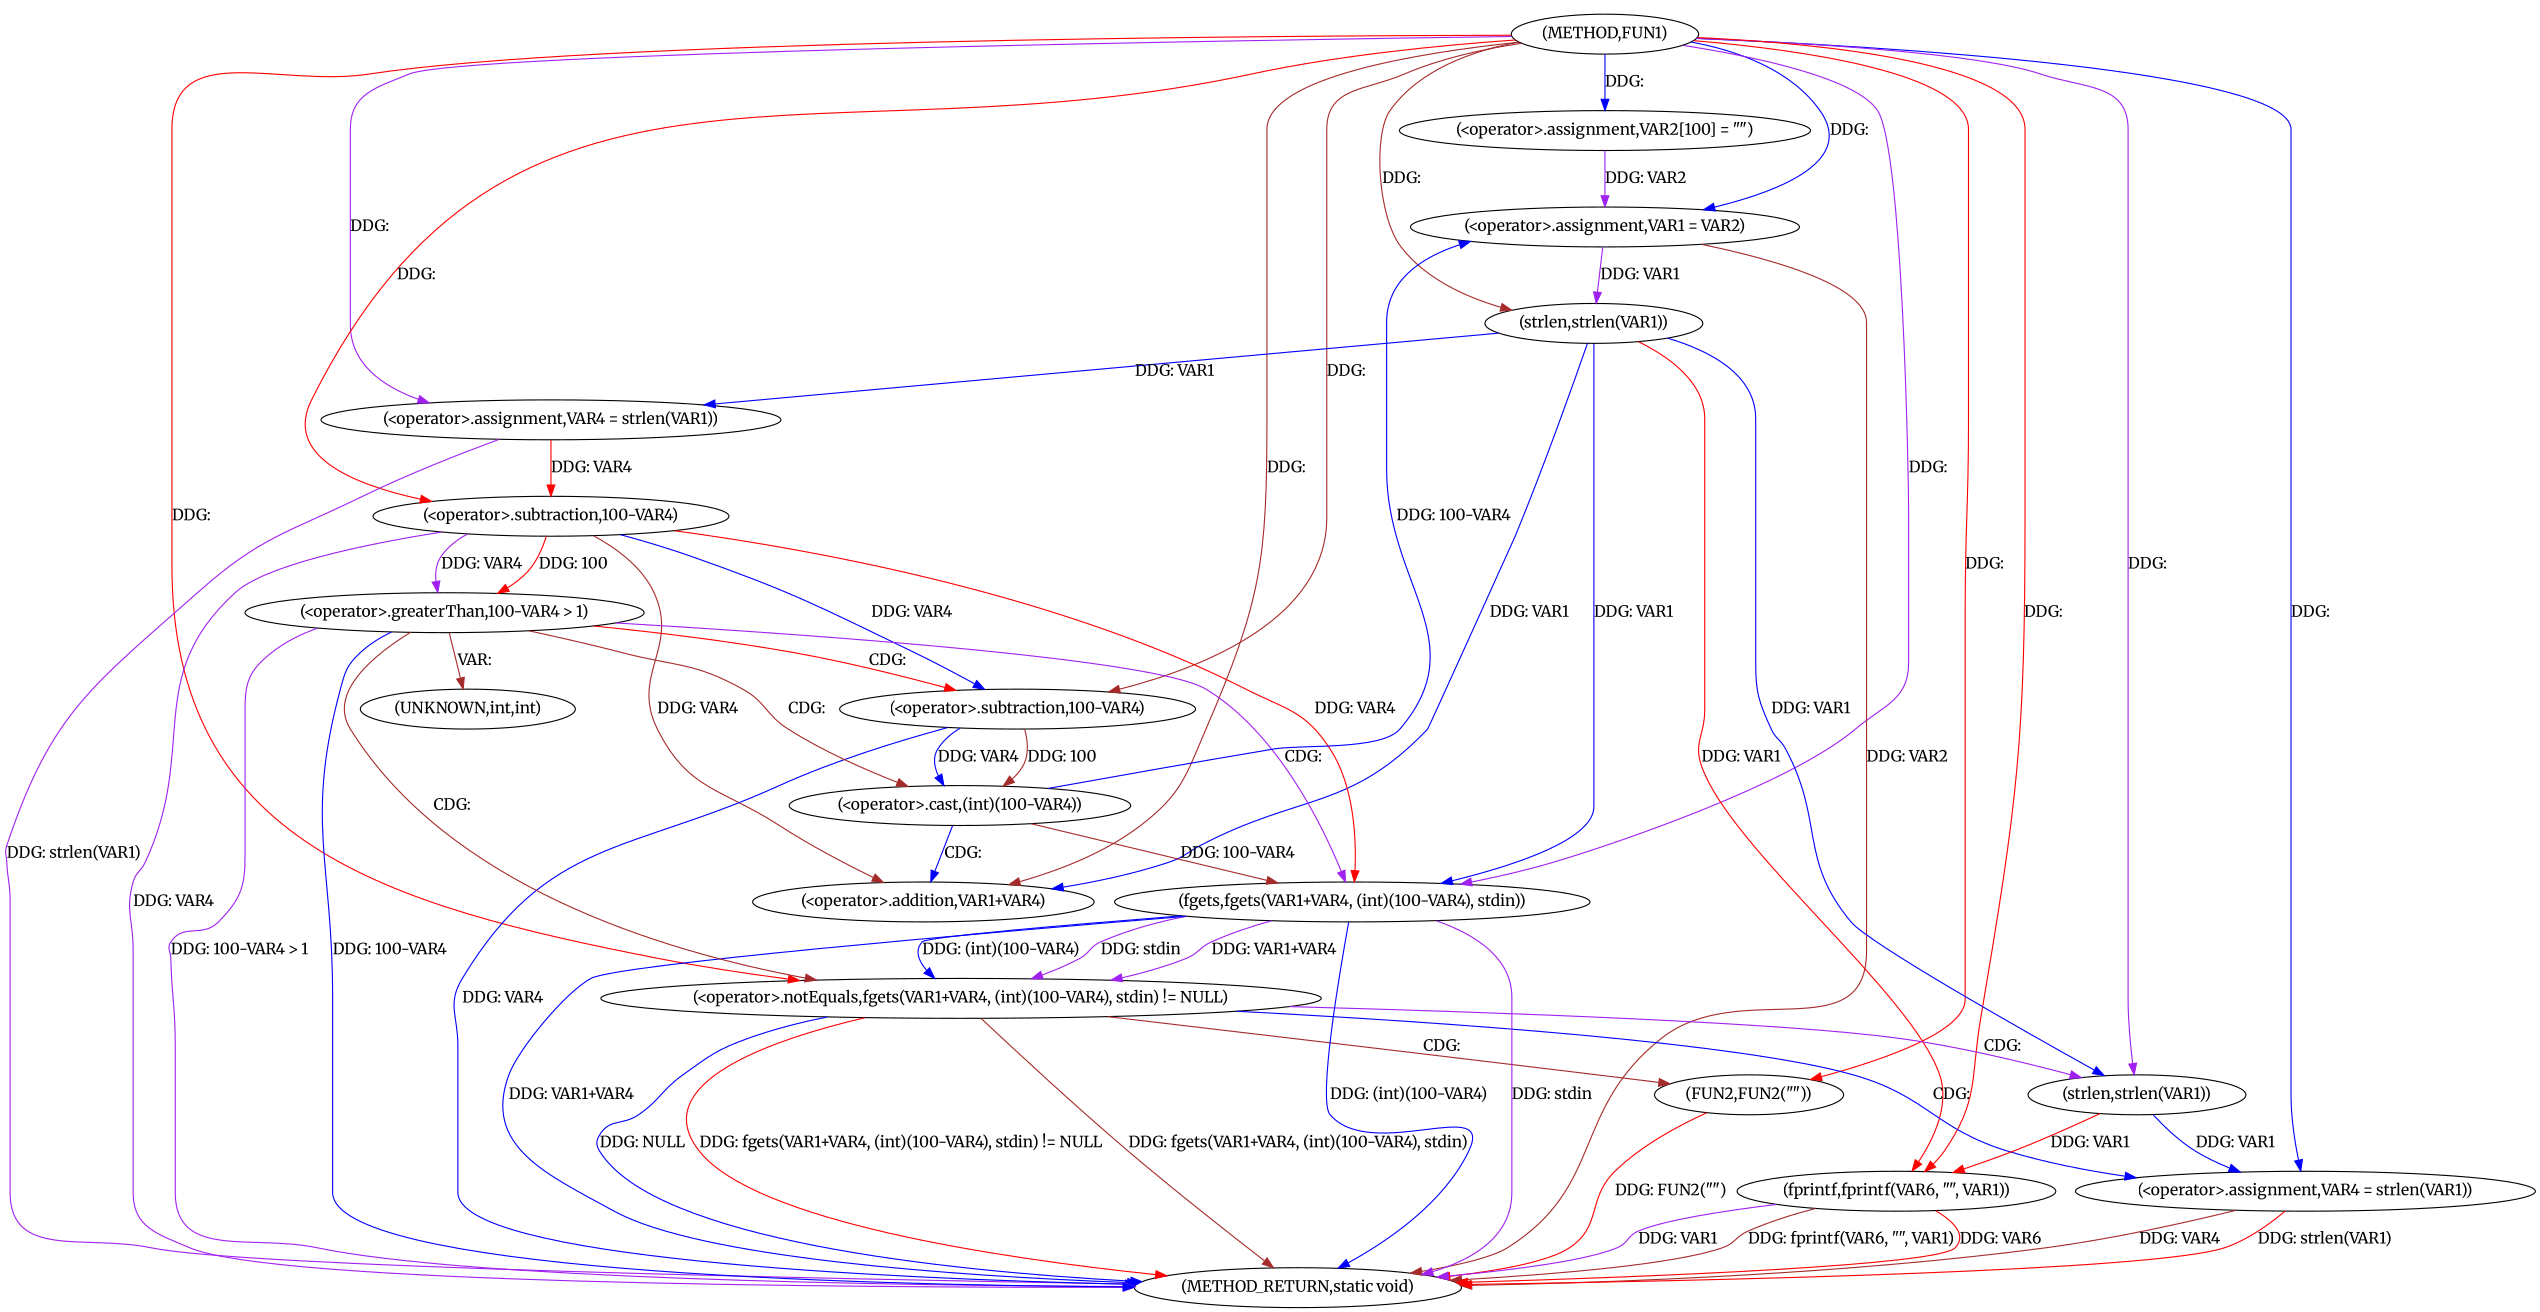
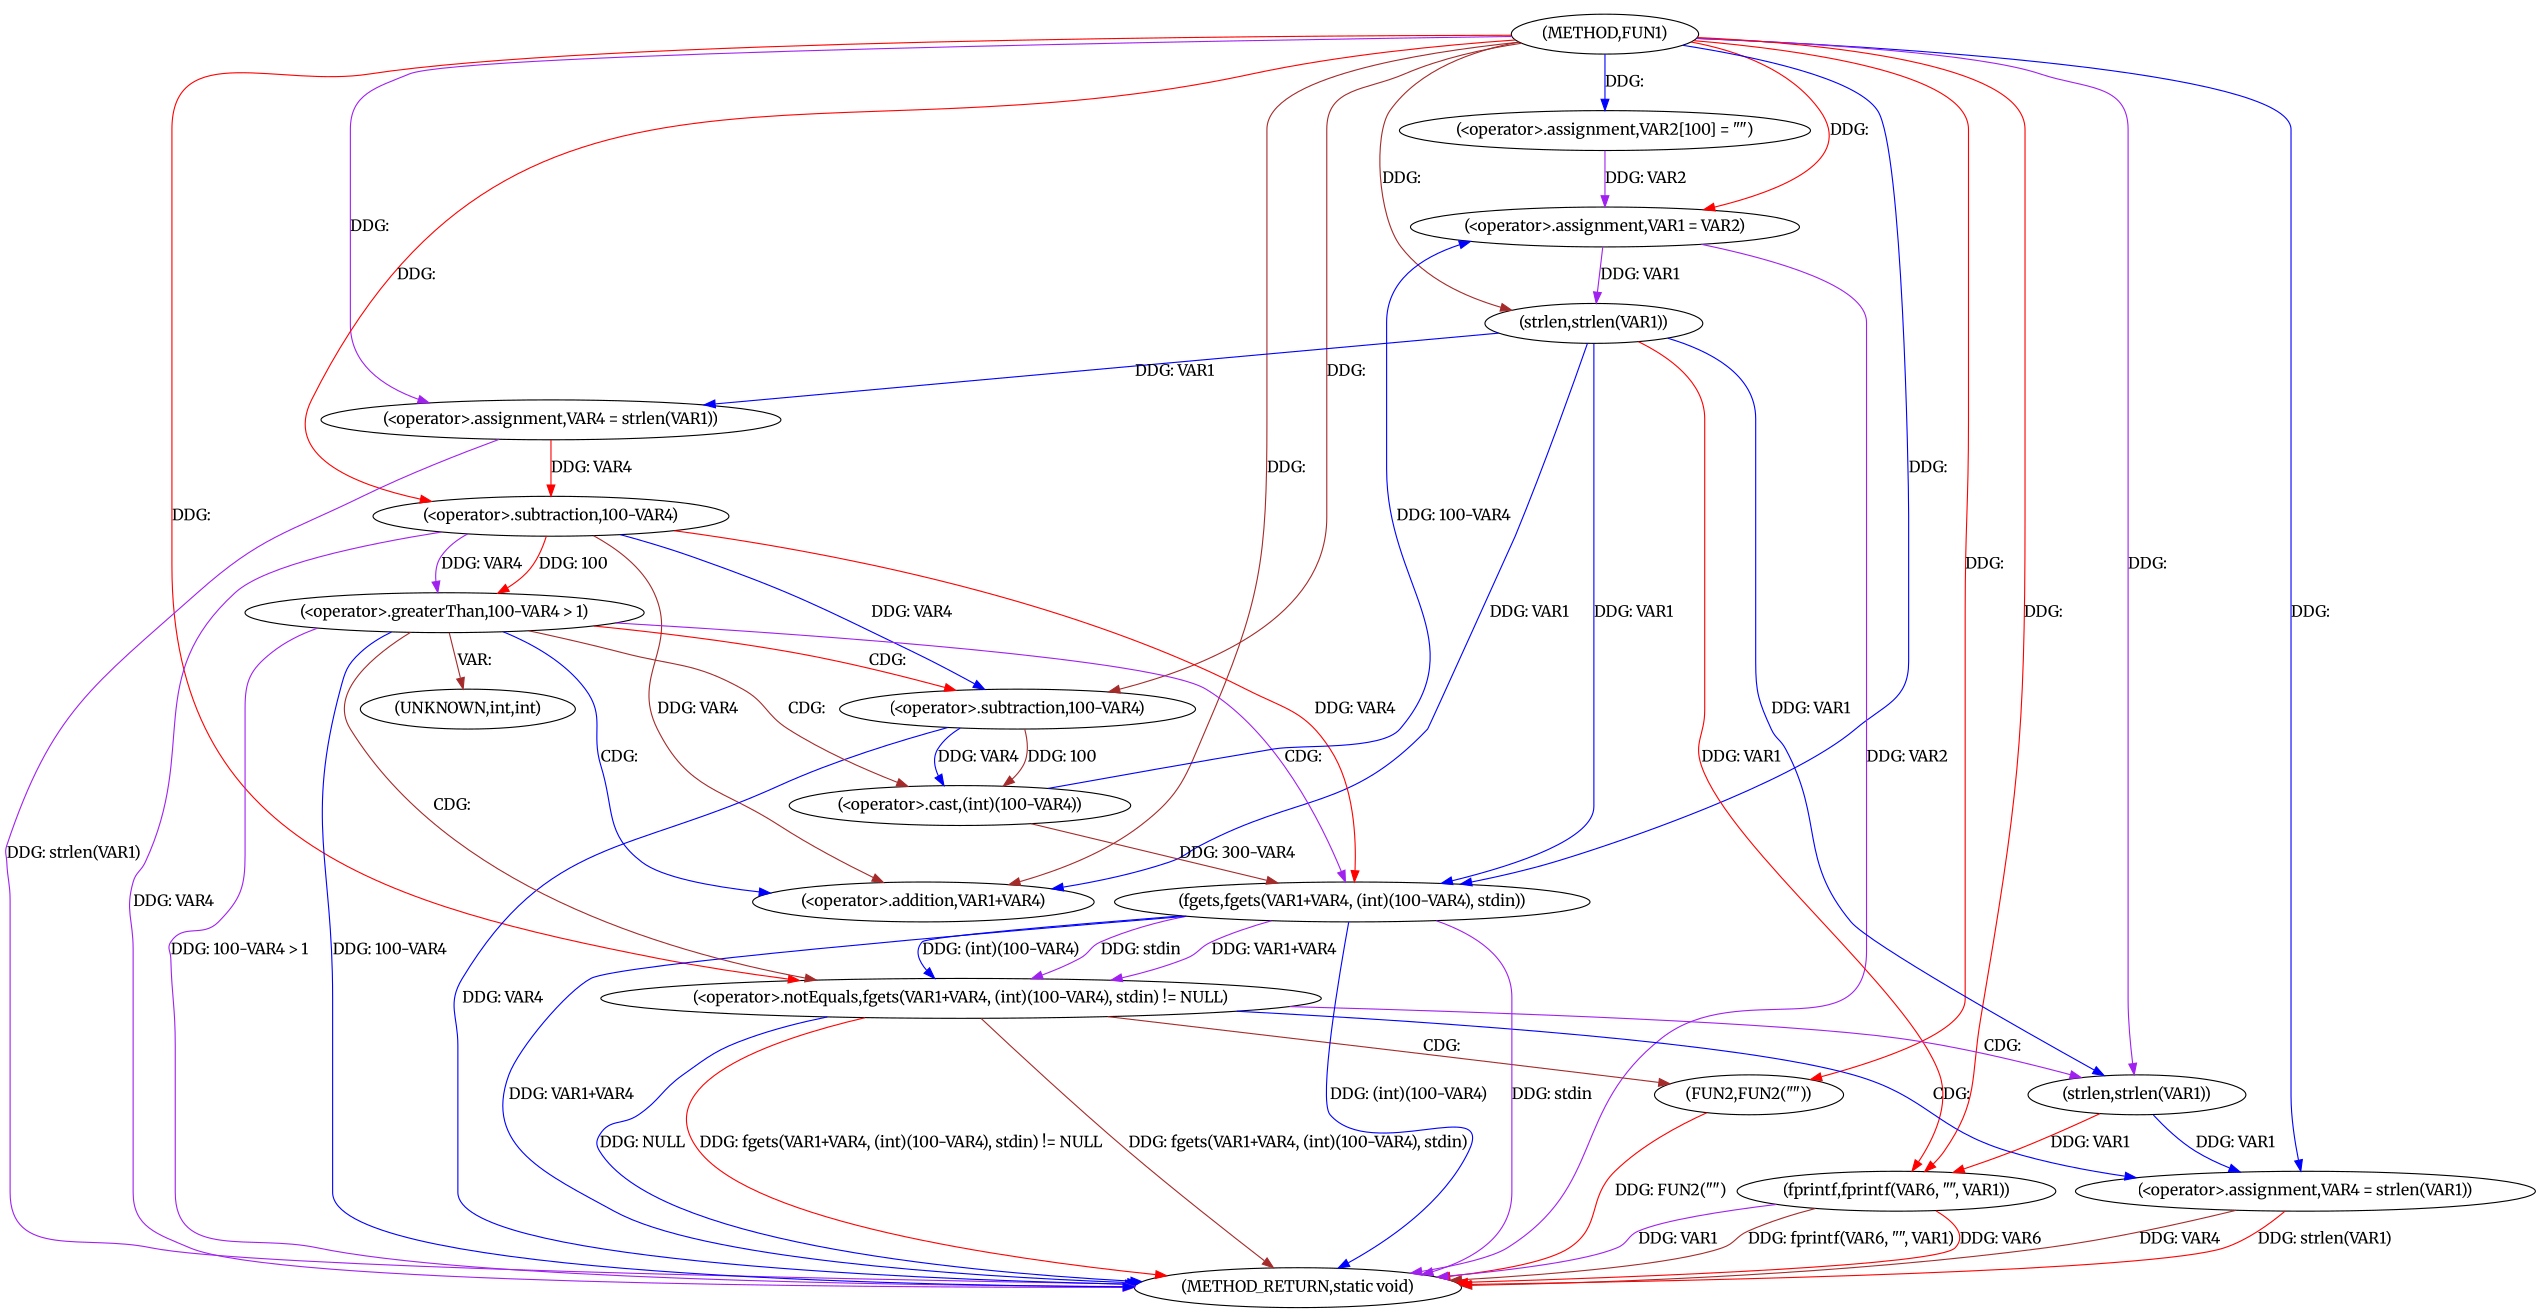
(1824, 120) -> (1824, 120)
(1909, 534) -> (1909, 534)
(1867, 840) -> (1867, 840)
(944, 848) -> (607, 790)
(1238, 854) -> (1238, 854)
